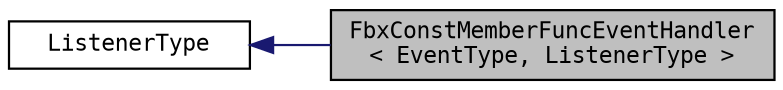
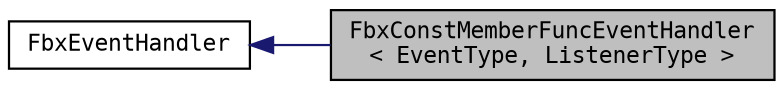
(129, 45) -> (129, 45)
